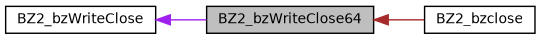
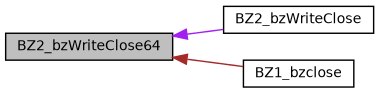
(188, 20) -> (205, 32)
(480, 20) -> (299, 74)
